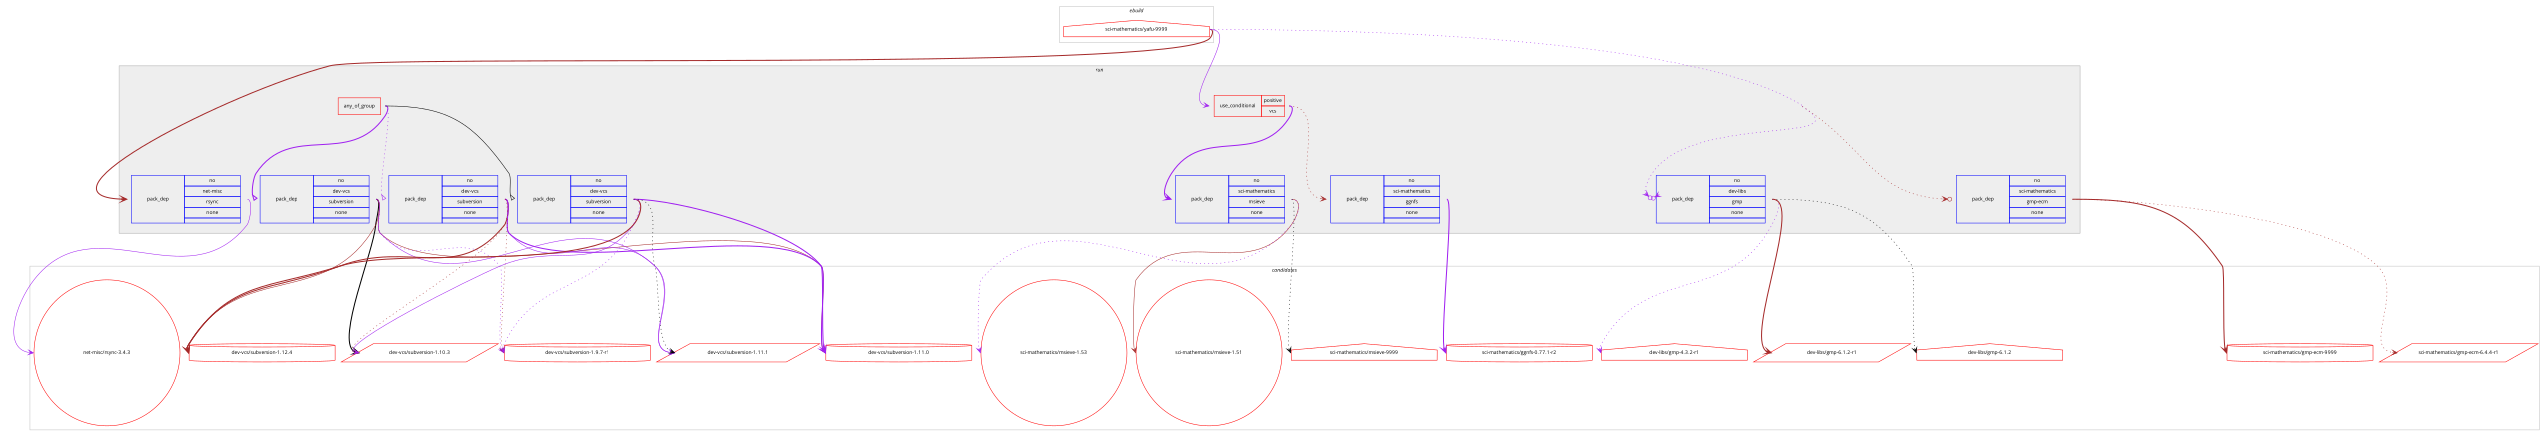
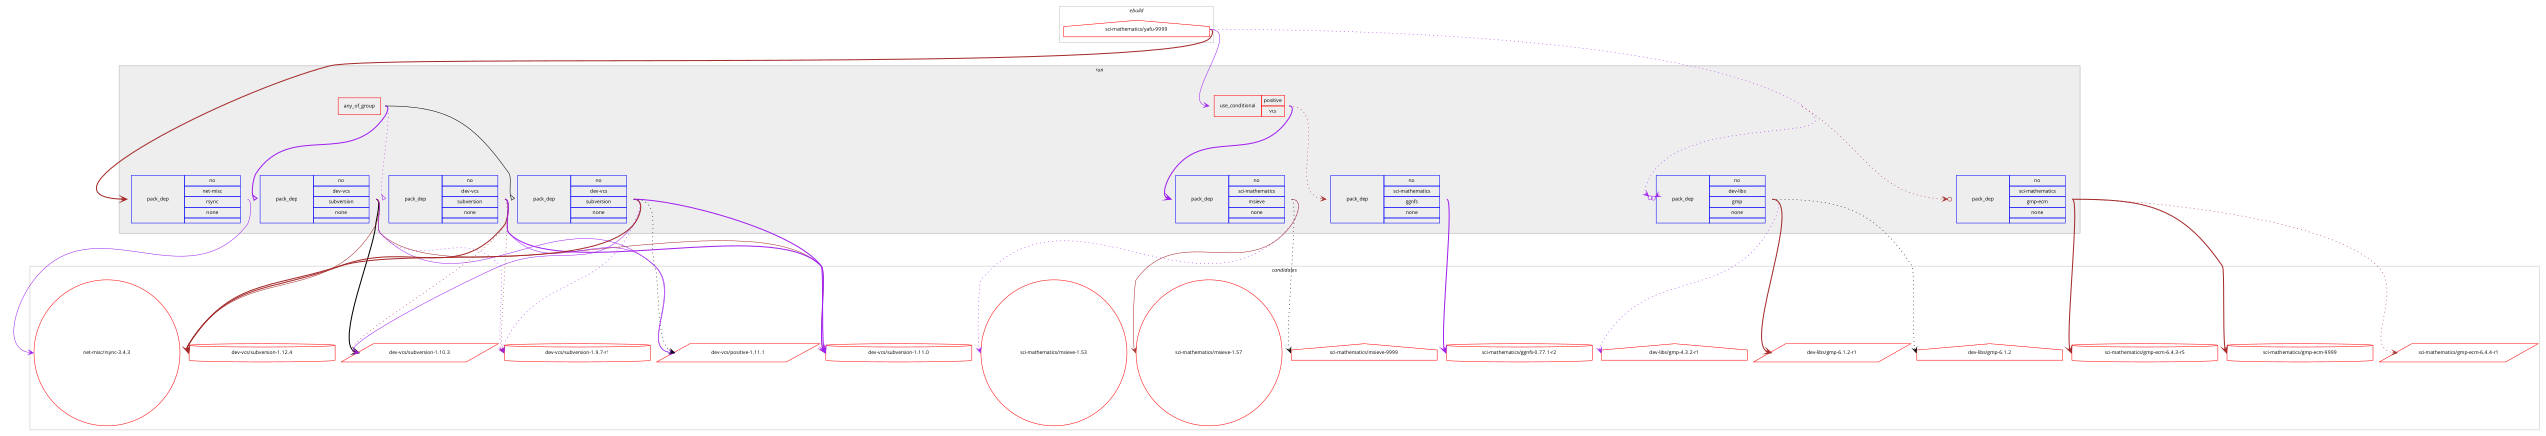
(738, 353) -> (738, 353)
(1209, 353) -> (1209, 353)
none -> (2145, 353)
